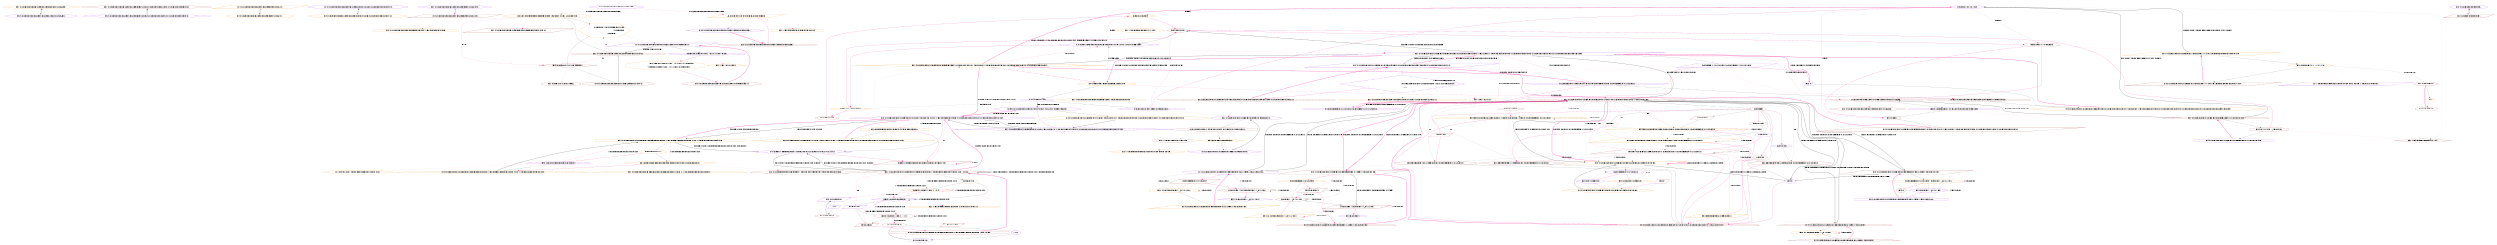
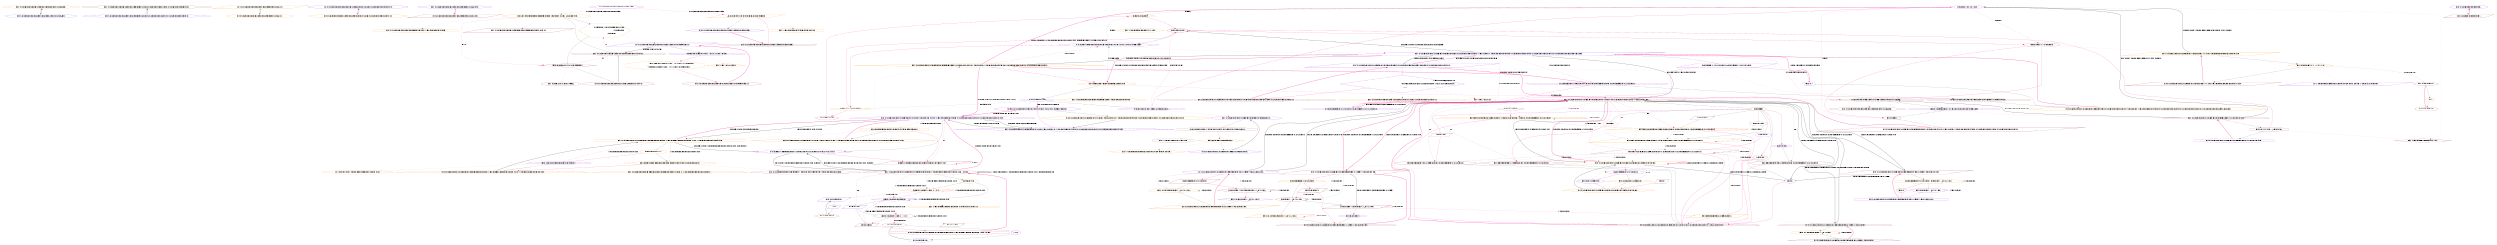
(1319, 211) -> (1538, 211)
